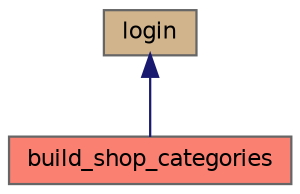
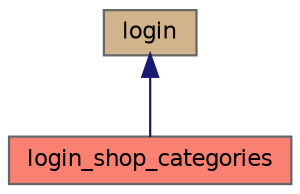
(150, 160) -> (150, 160)
